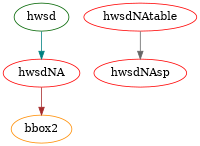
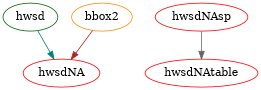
(140, 41) -> (202, 41)
(42, 97) -> (84, 42)
